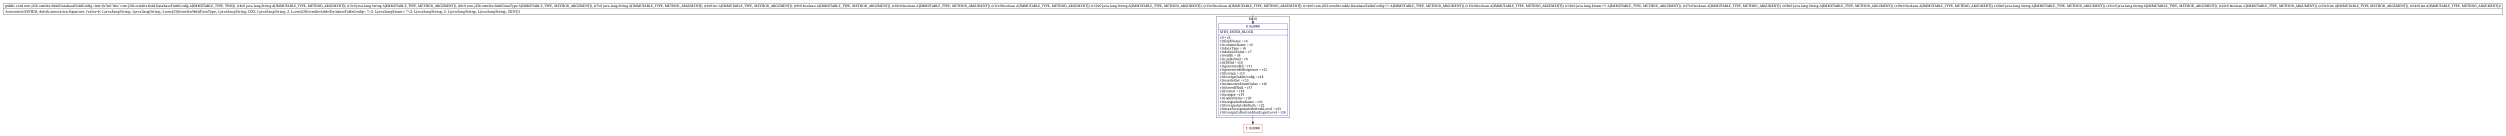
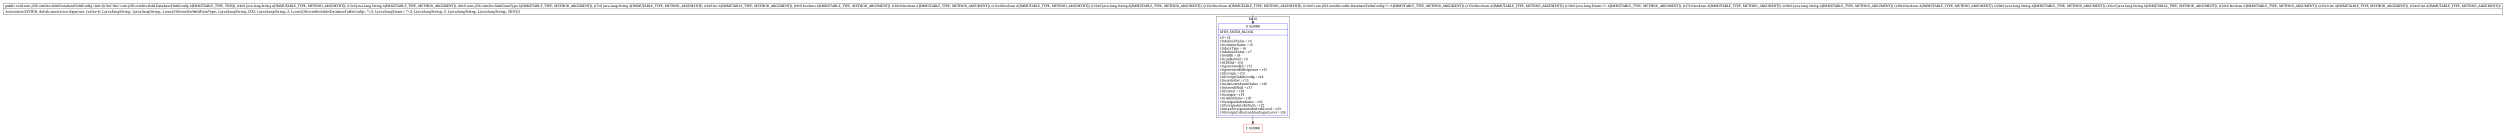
(1234, 41) -> (1236, 41)
